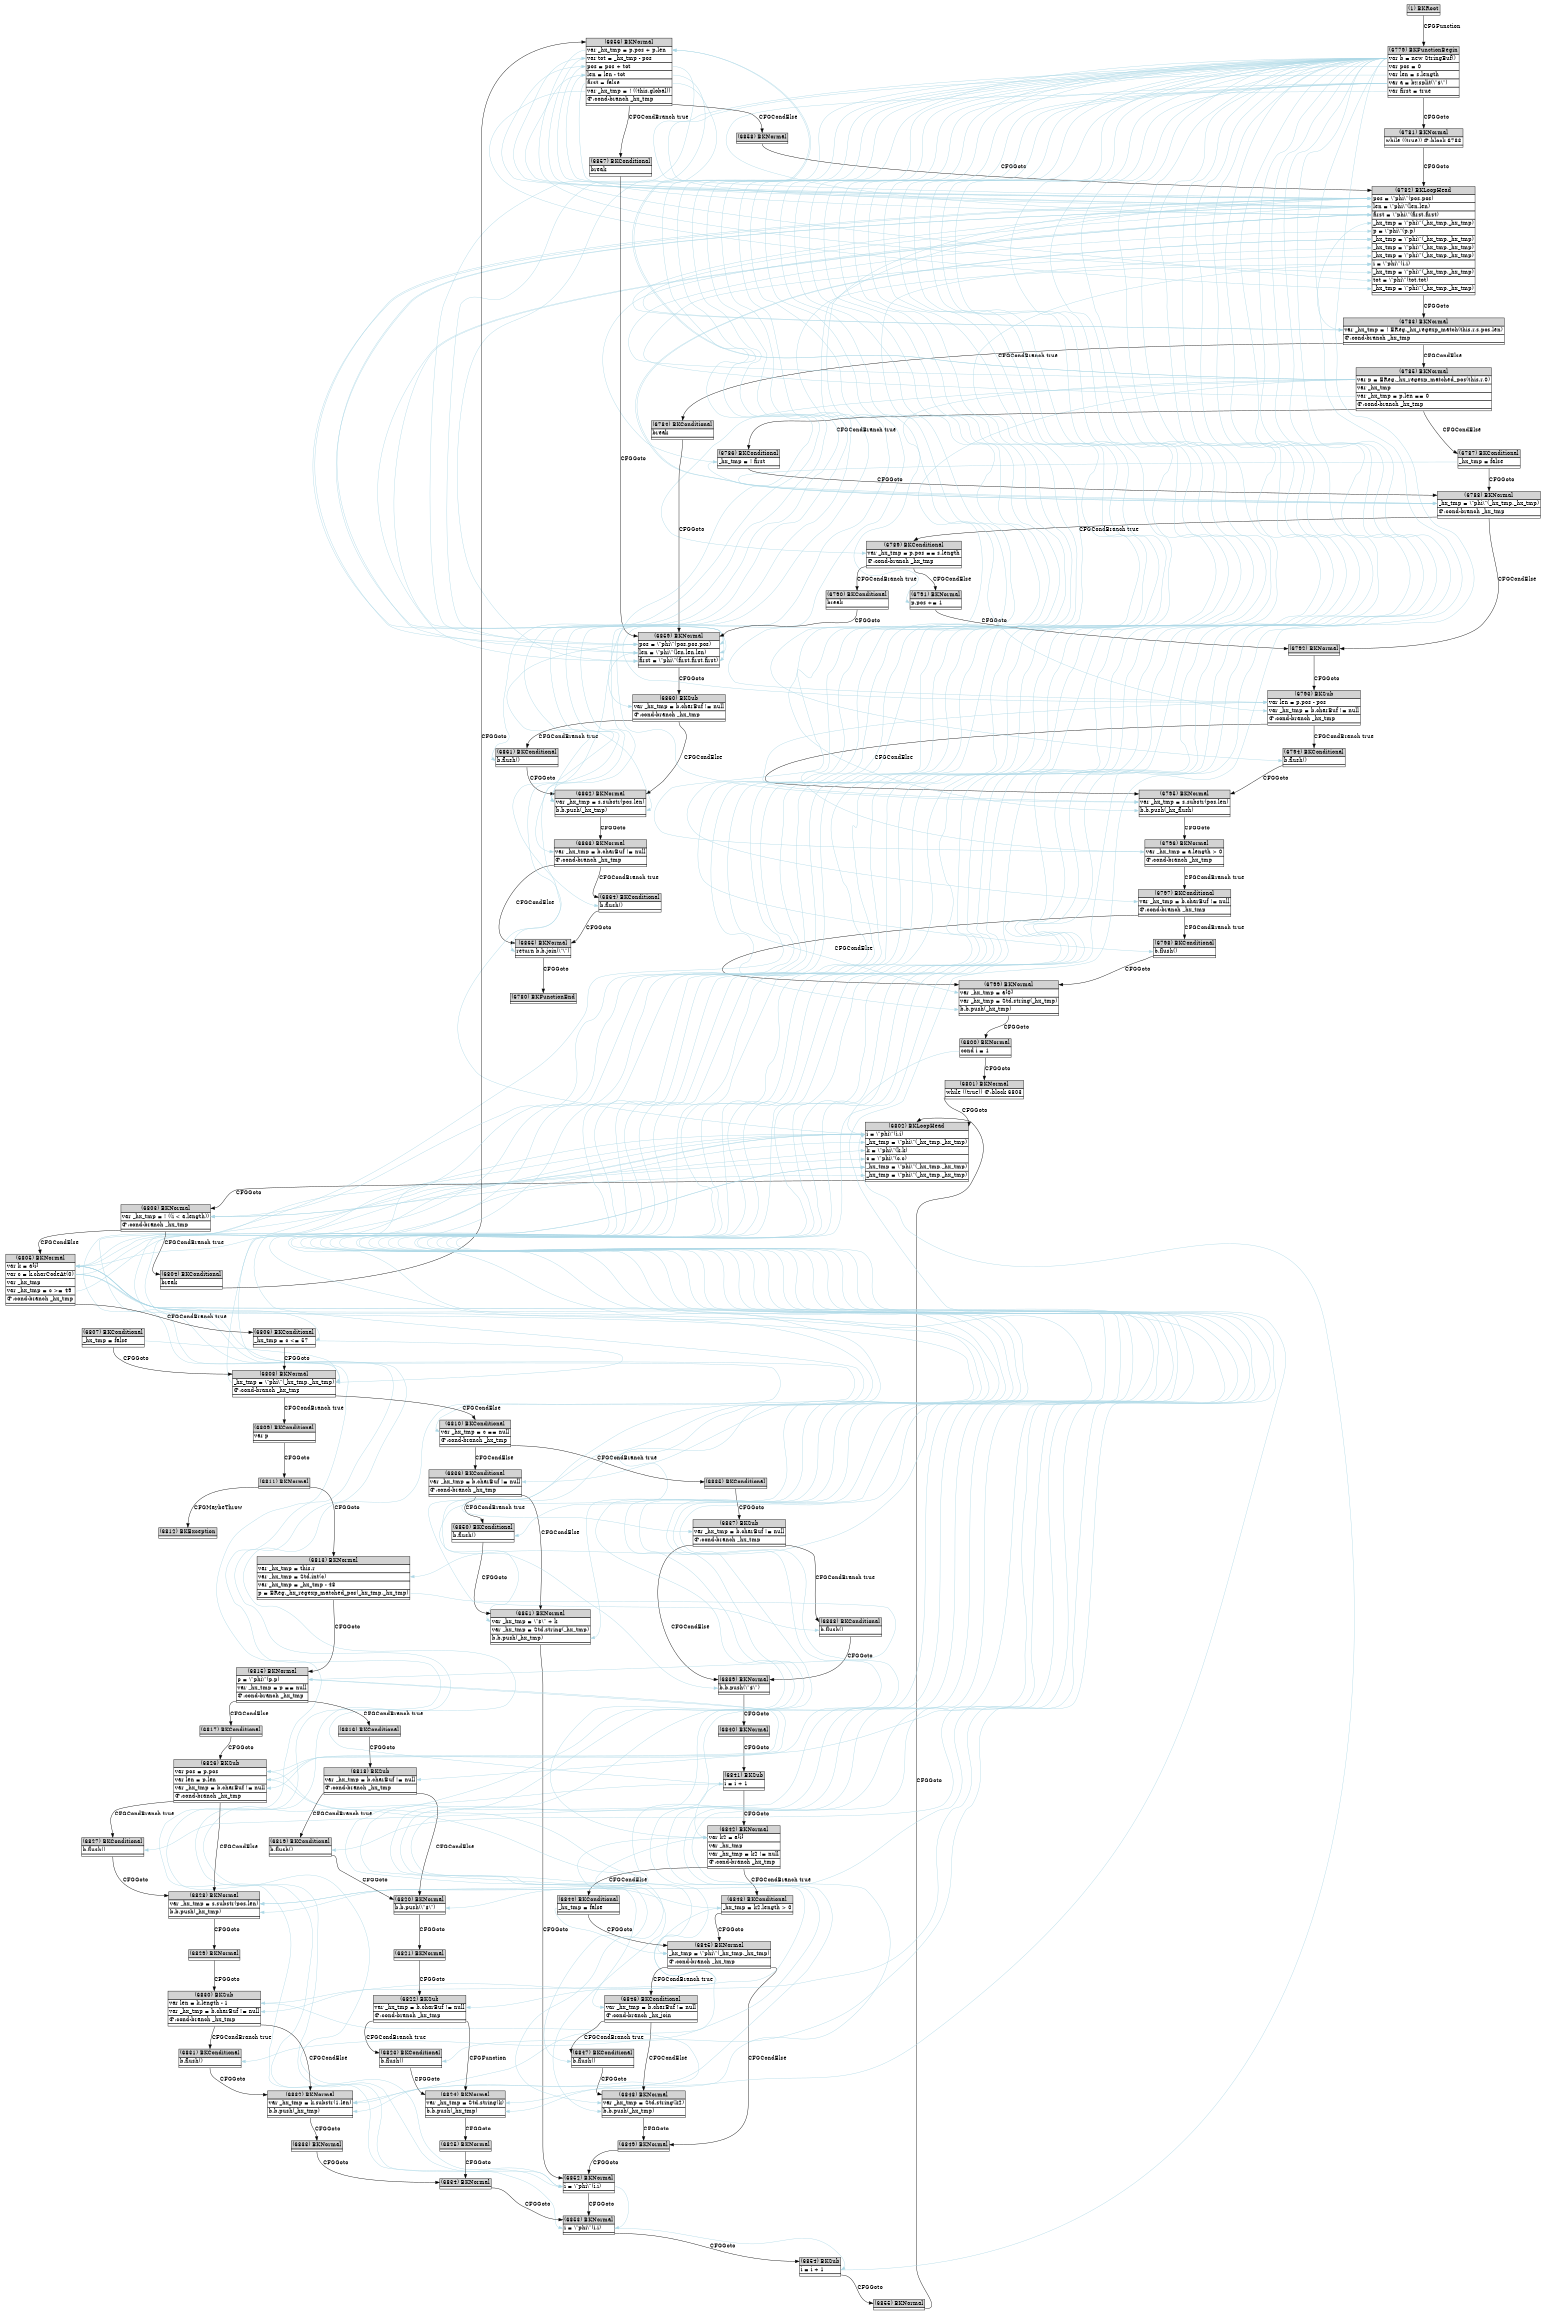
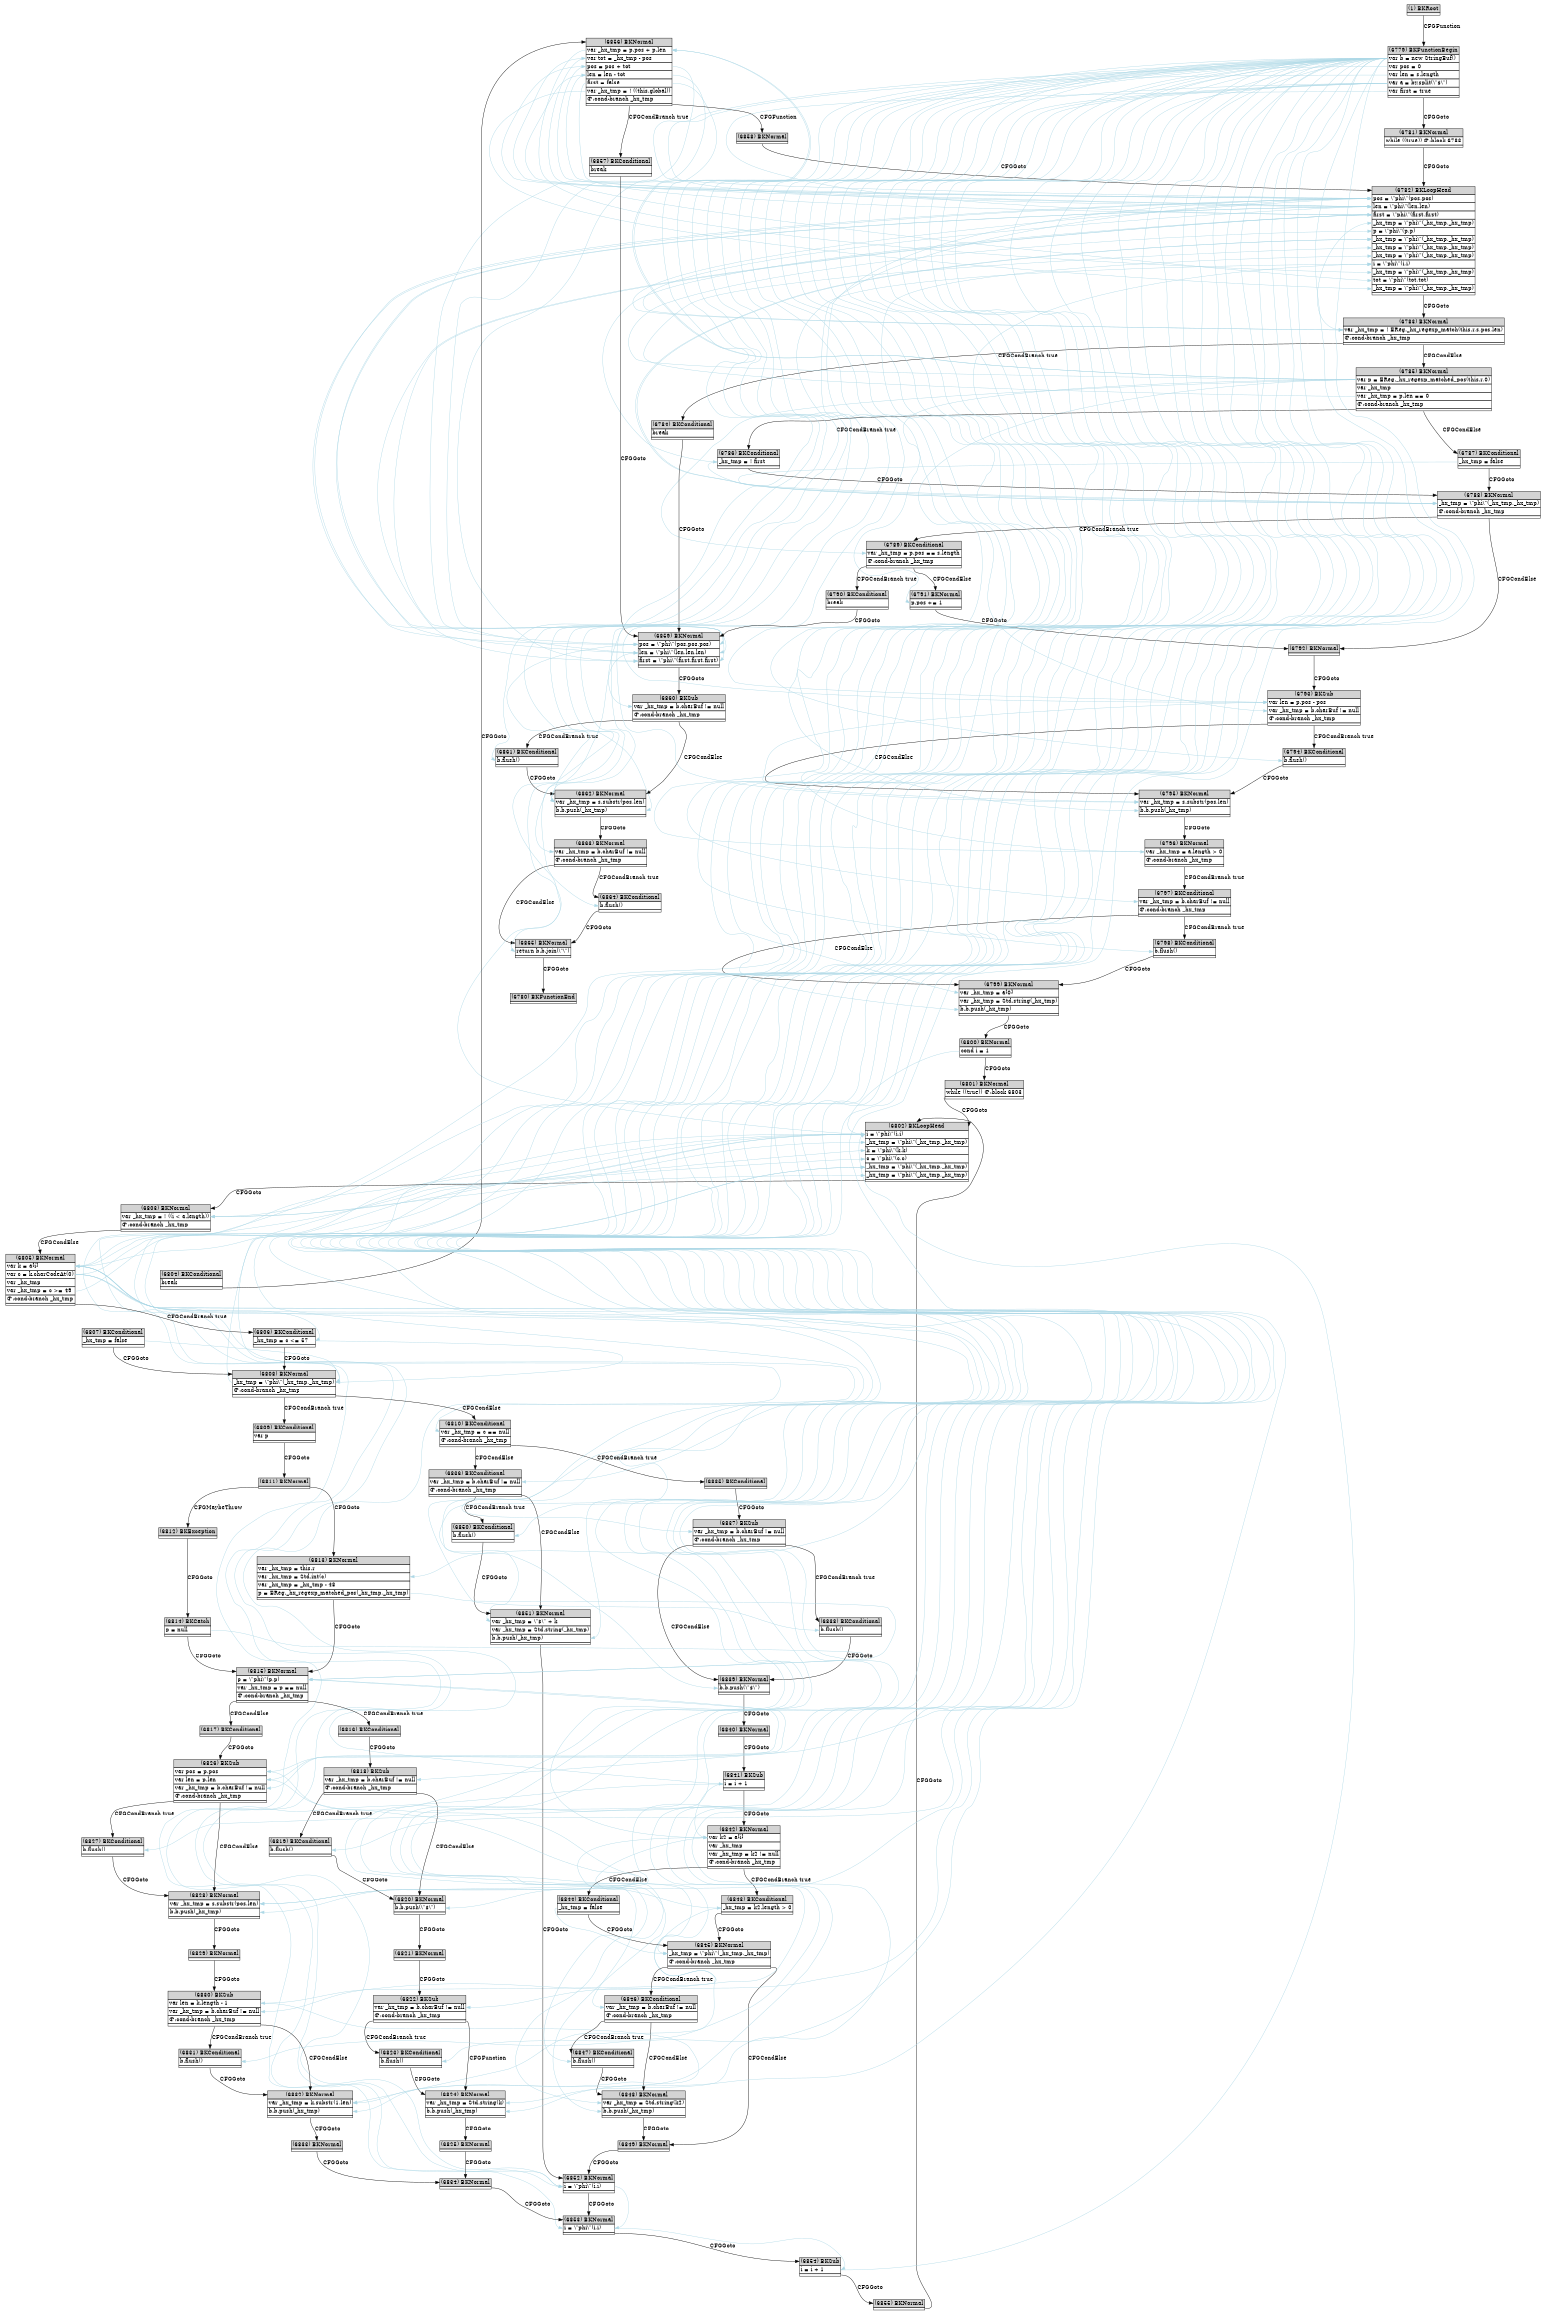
(779, 117) -> (779, 117)
(1167, 810) -> (1166, 810)
(158, 1255) -> none
none -> (187, 1627)
(639, 2016) -> (639, 2016)
